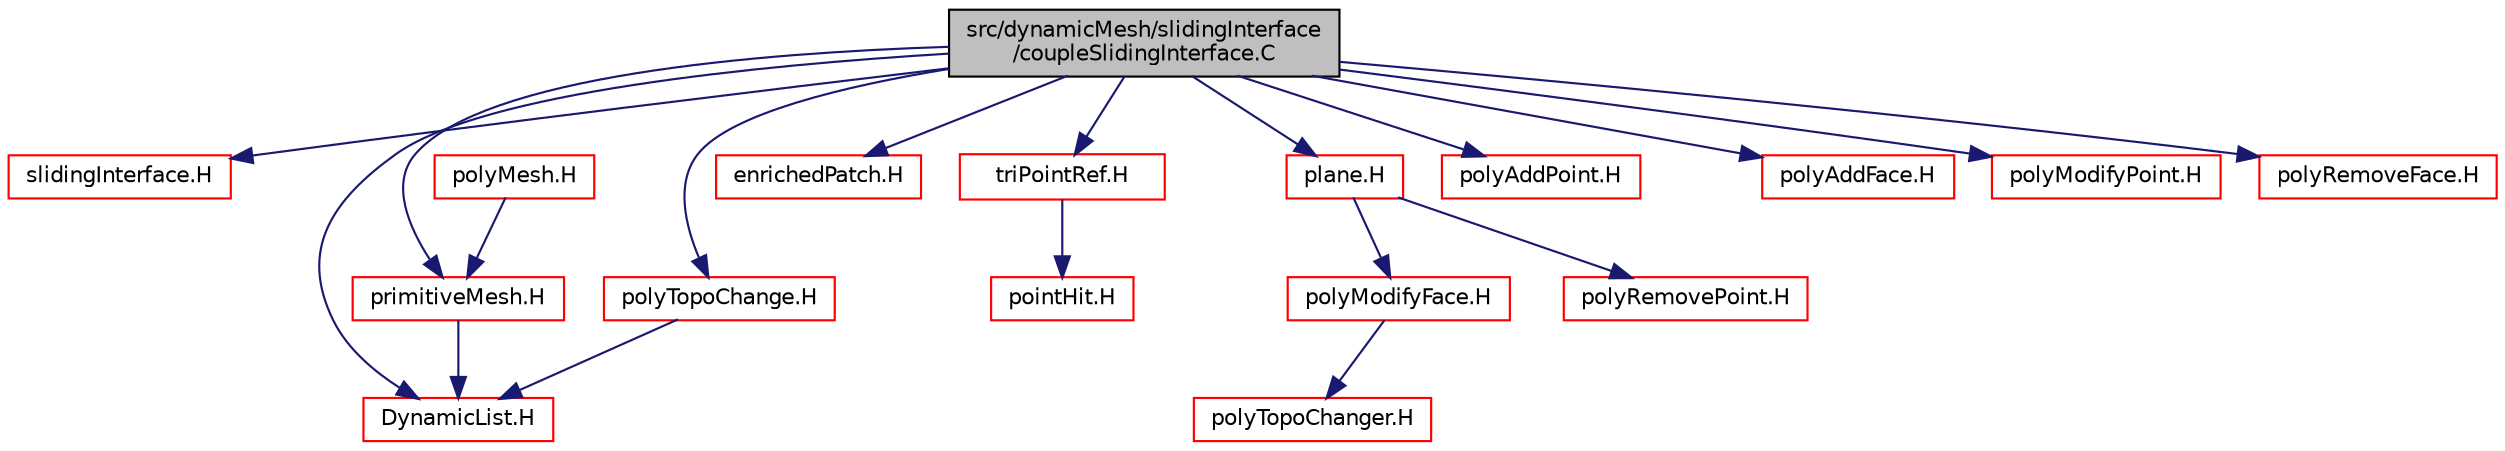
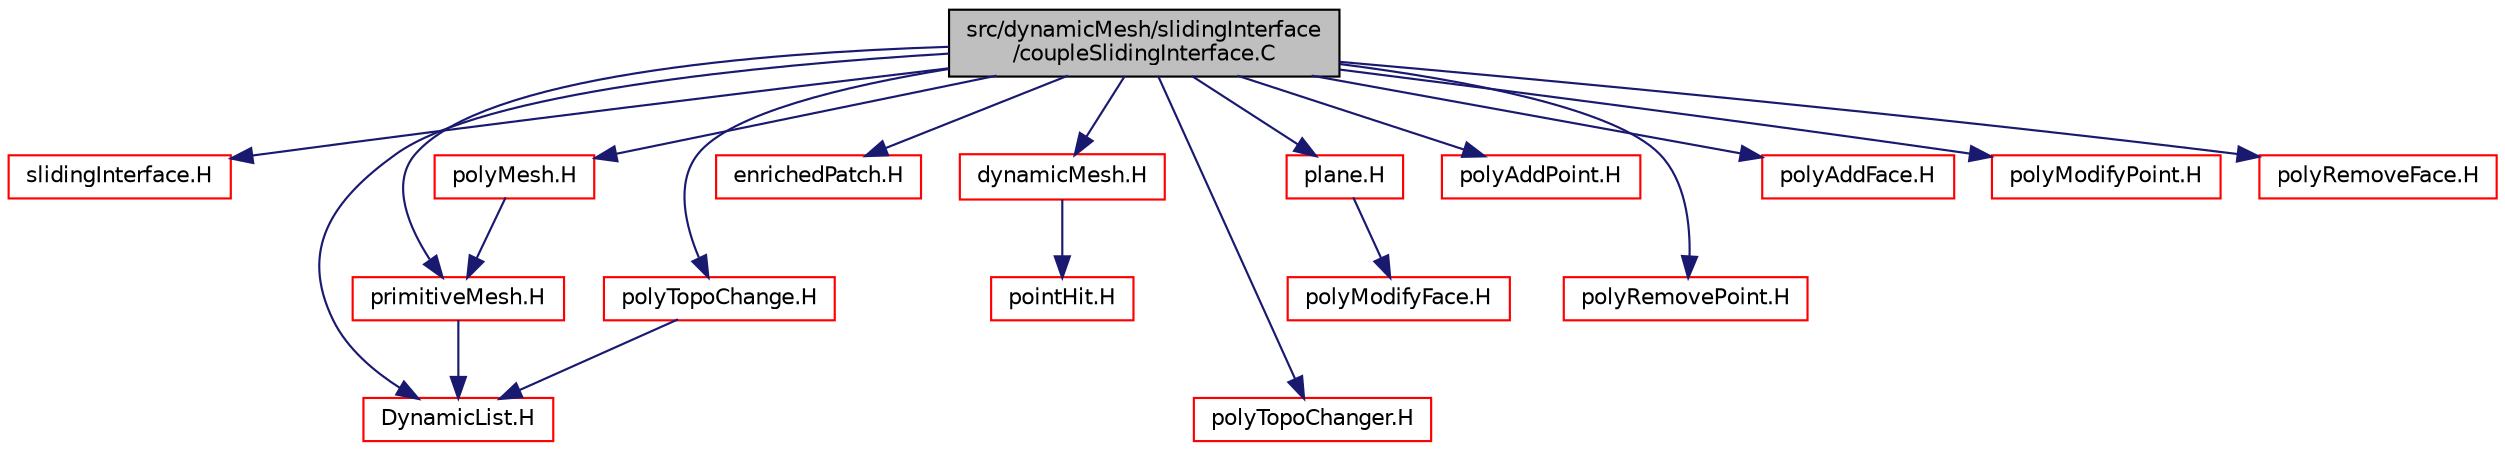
none -> (807, 115)
(1062, 177) -> (1062, 177)
(1505, 234) -> (1658, 153)
(1362, 350) -> (1227, 227)
